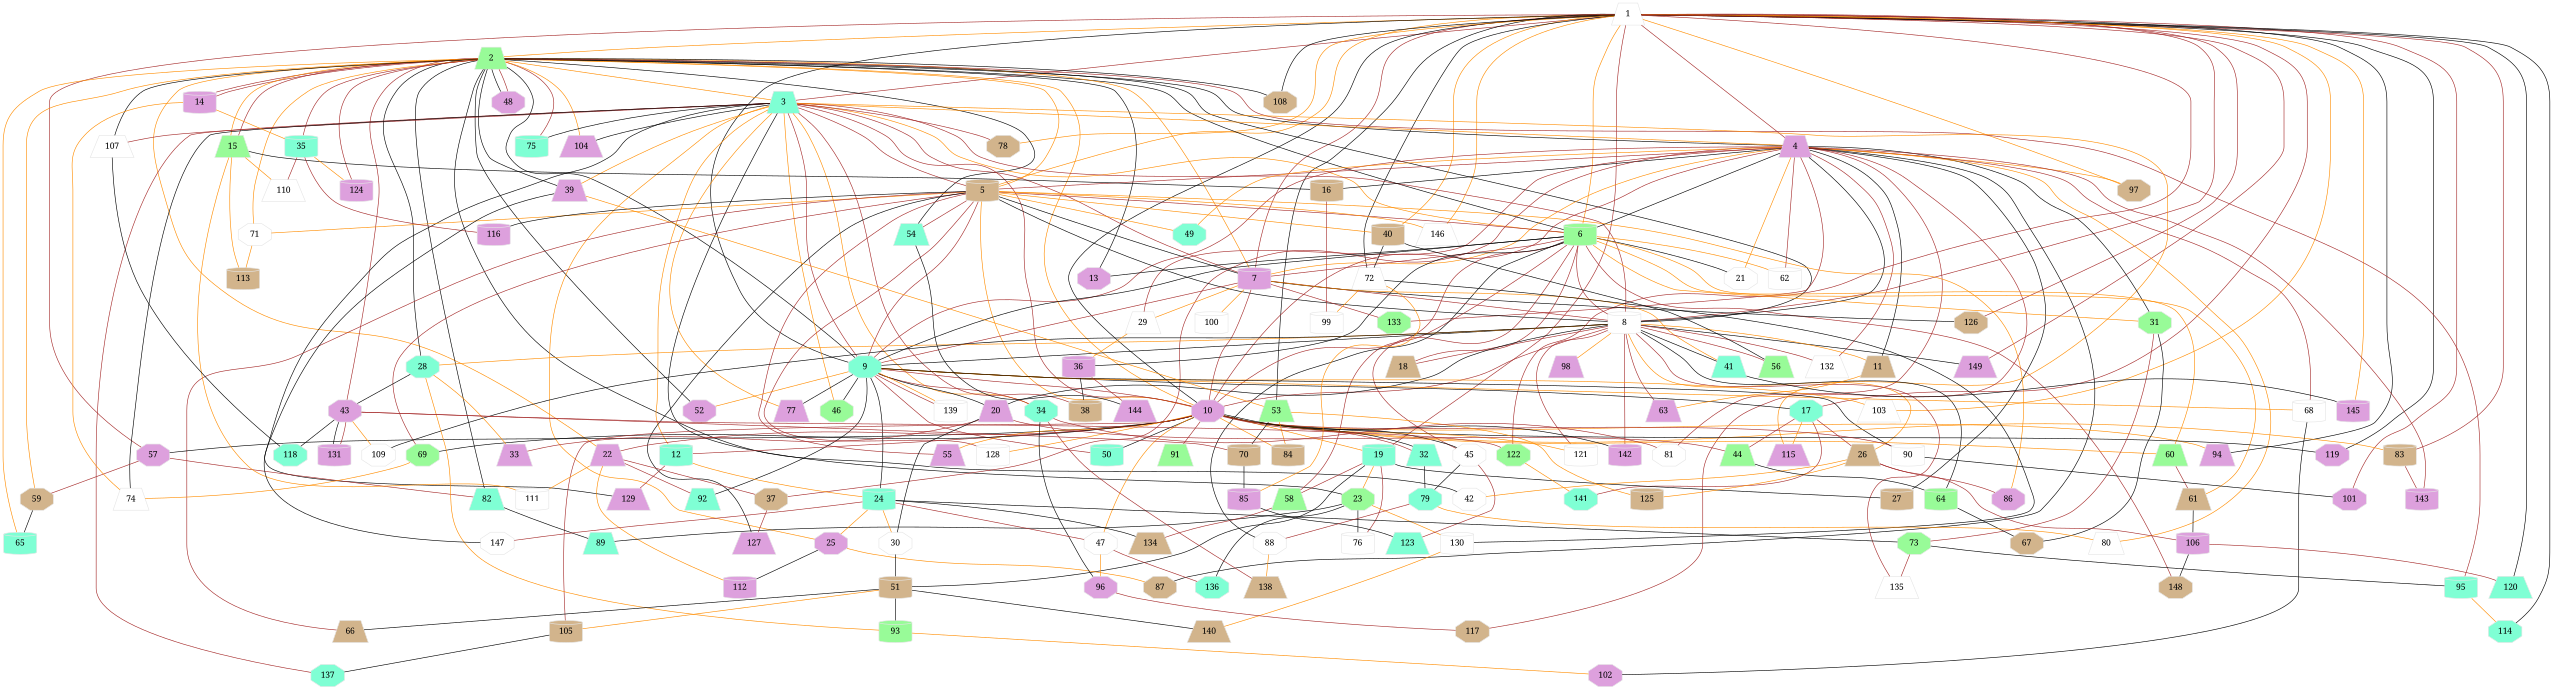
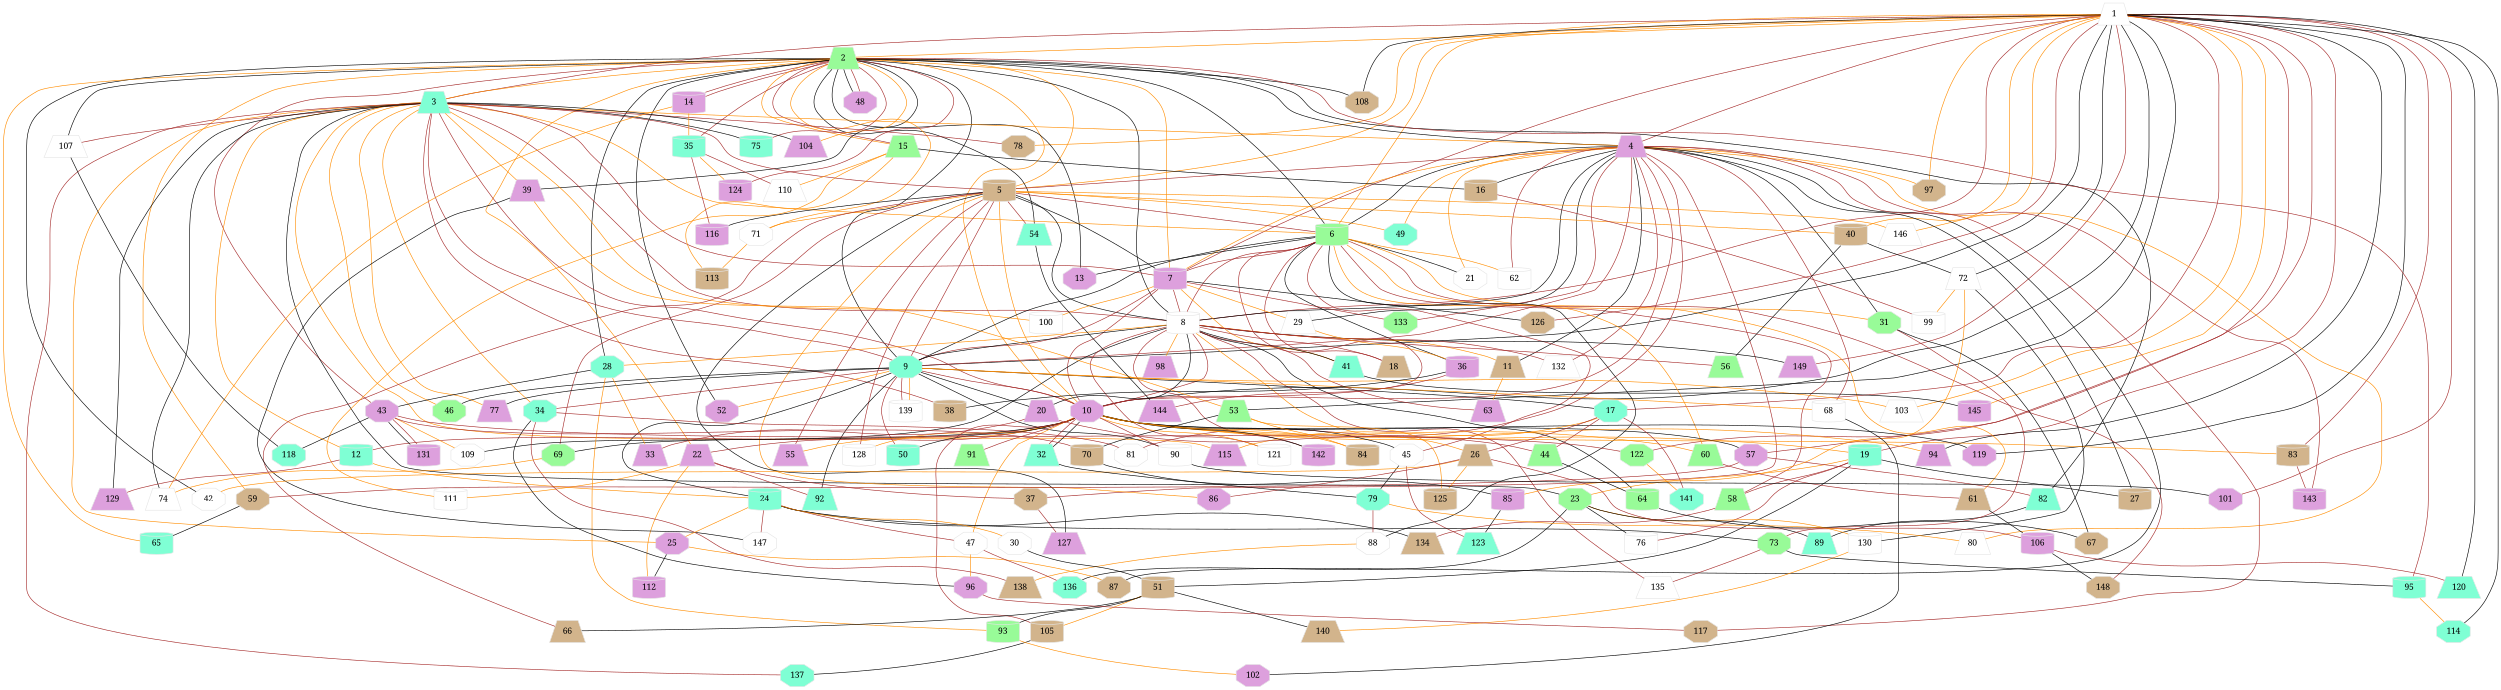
(1476, 237) -> (1565, 280)
none -> (691, 296)
(917, 458) -> none
